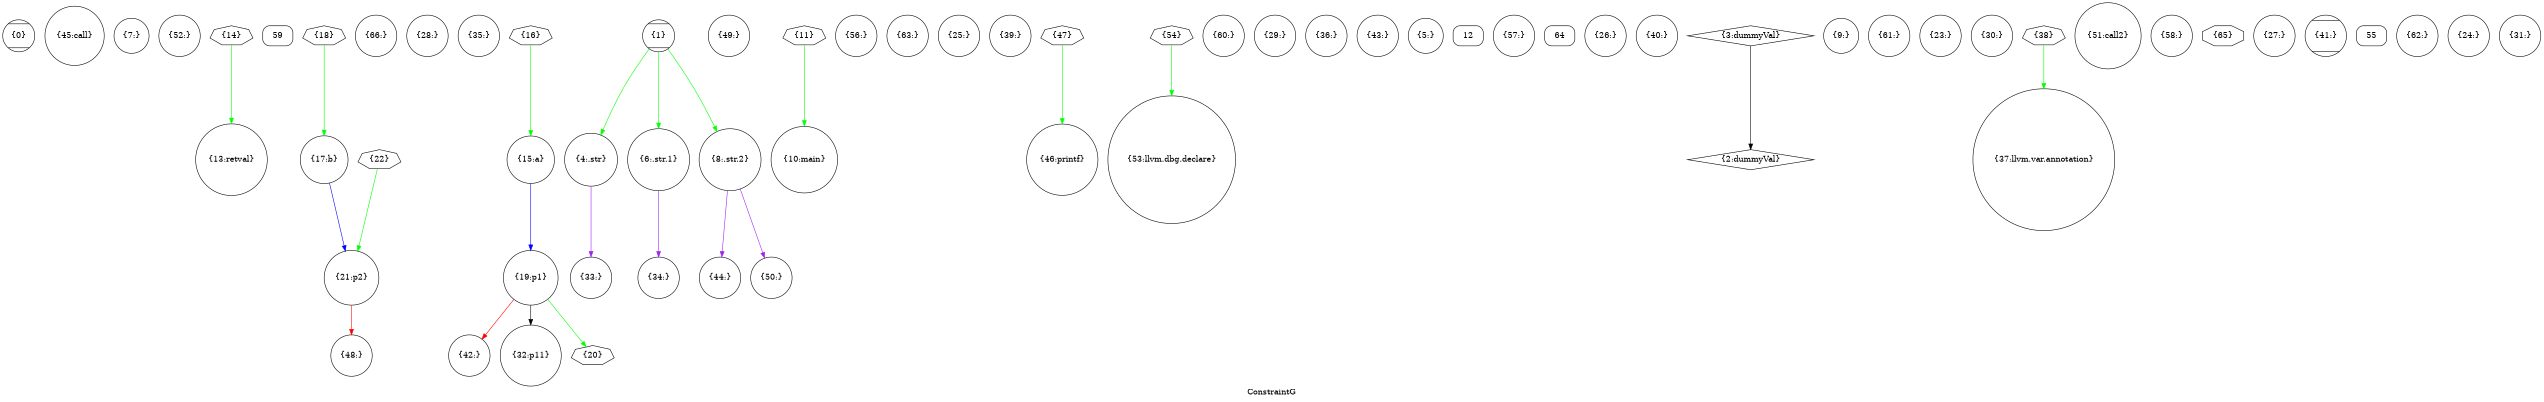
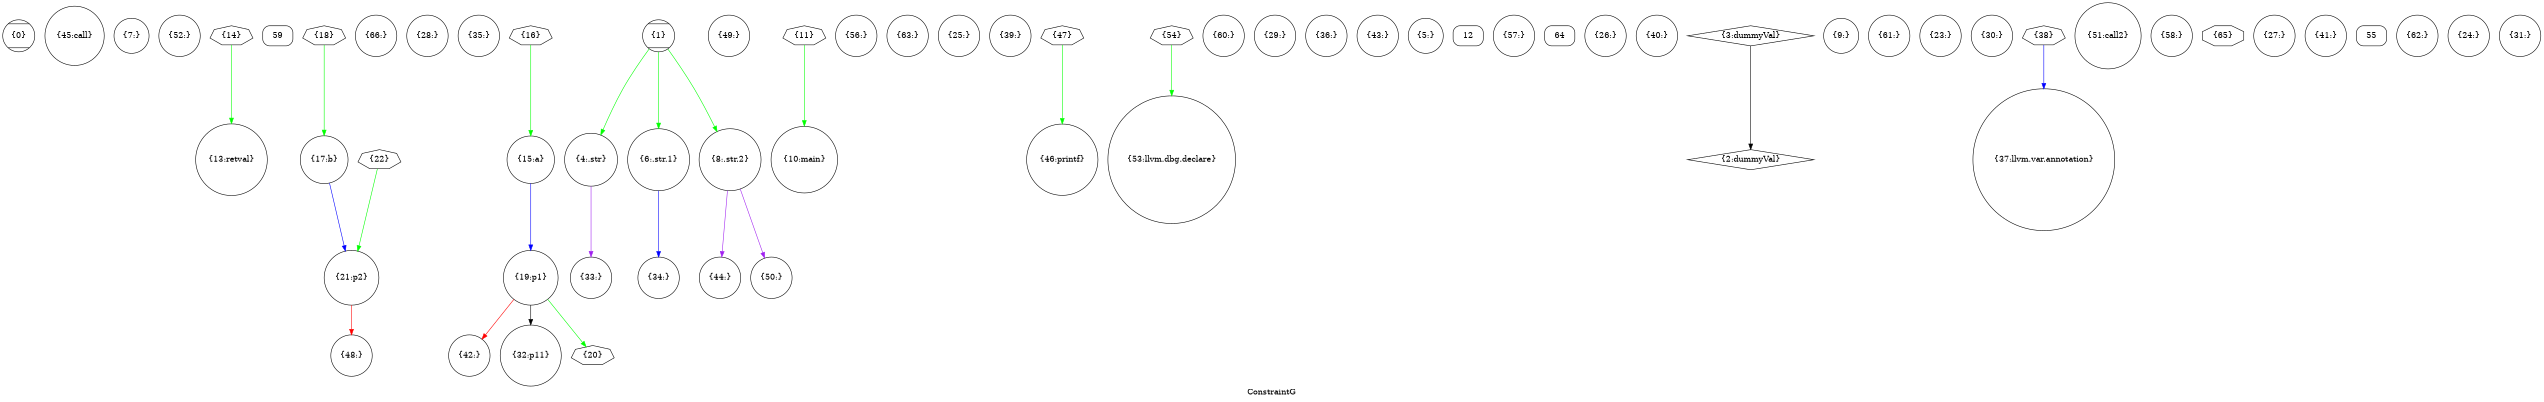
(2326, 36) -> (2326, 36)
(2044, 64) -> (2044, 64)
(659, 221) -> (659, 221)
